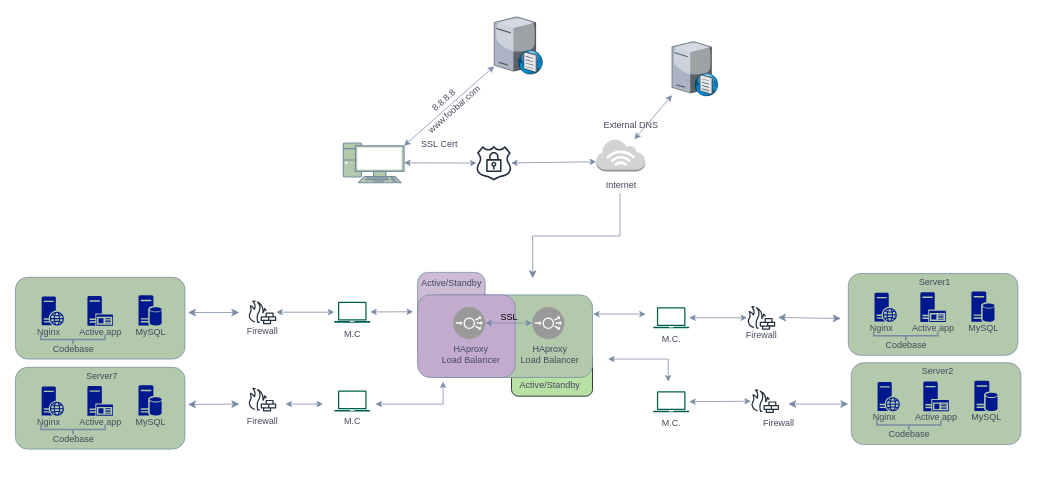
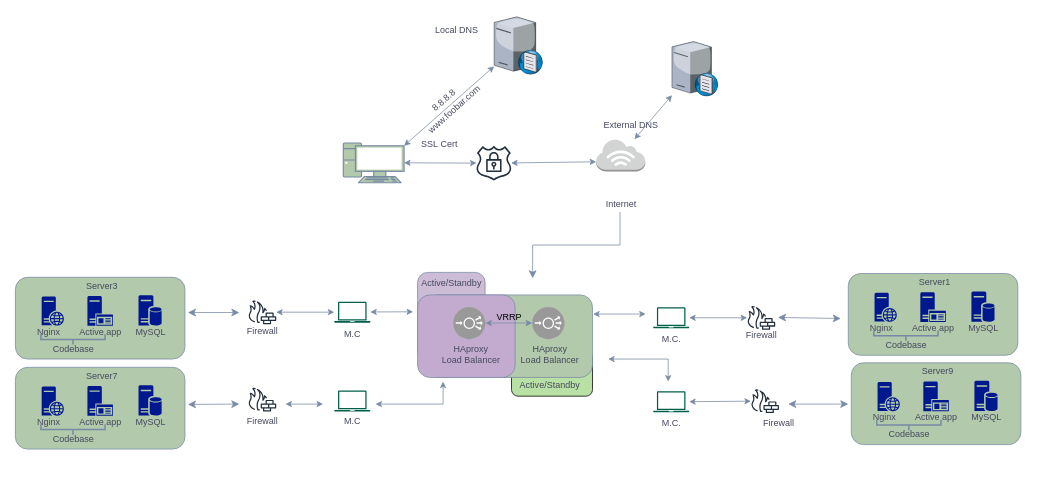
none -> (456, 30)
(620, 186) -> (620, 204)
none -> (101, 286)
(509, 318) -> (509, 318)
(938, 372) -> (938, 372)
